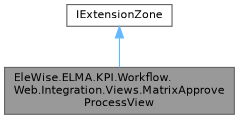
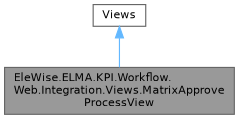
(119, 15) -> (119, 15)
